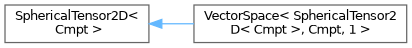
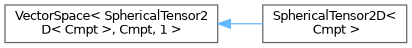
(178, 24) -> (247, 24)
